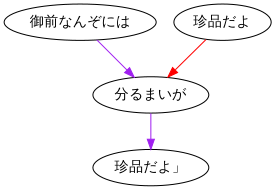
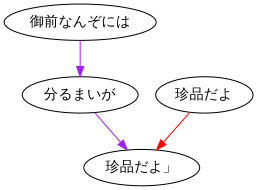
(191, 55) -> (177, 127)
